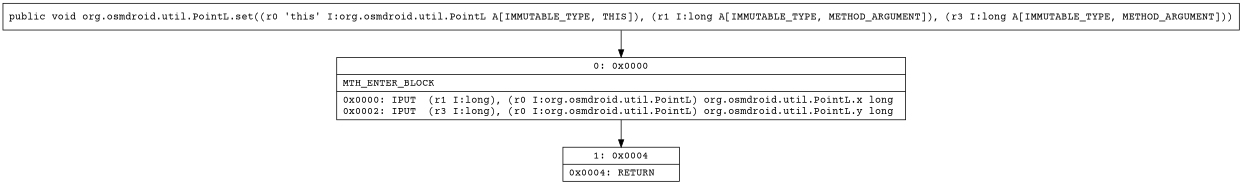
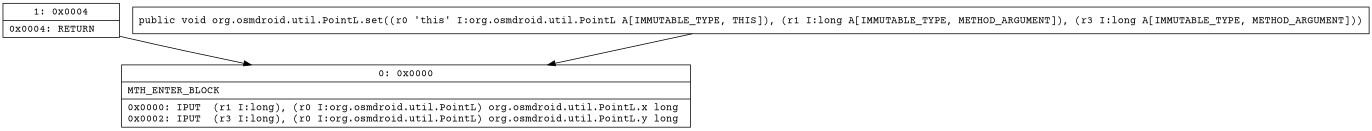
(621, 130) -> (182, 50)
